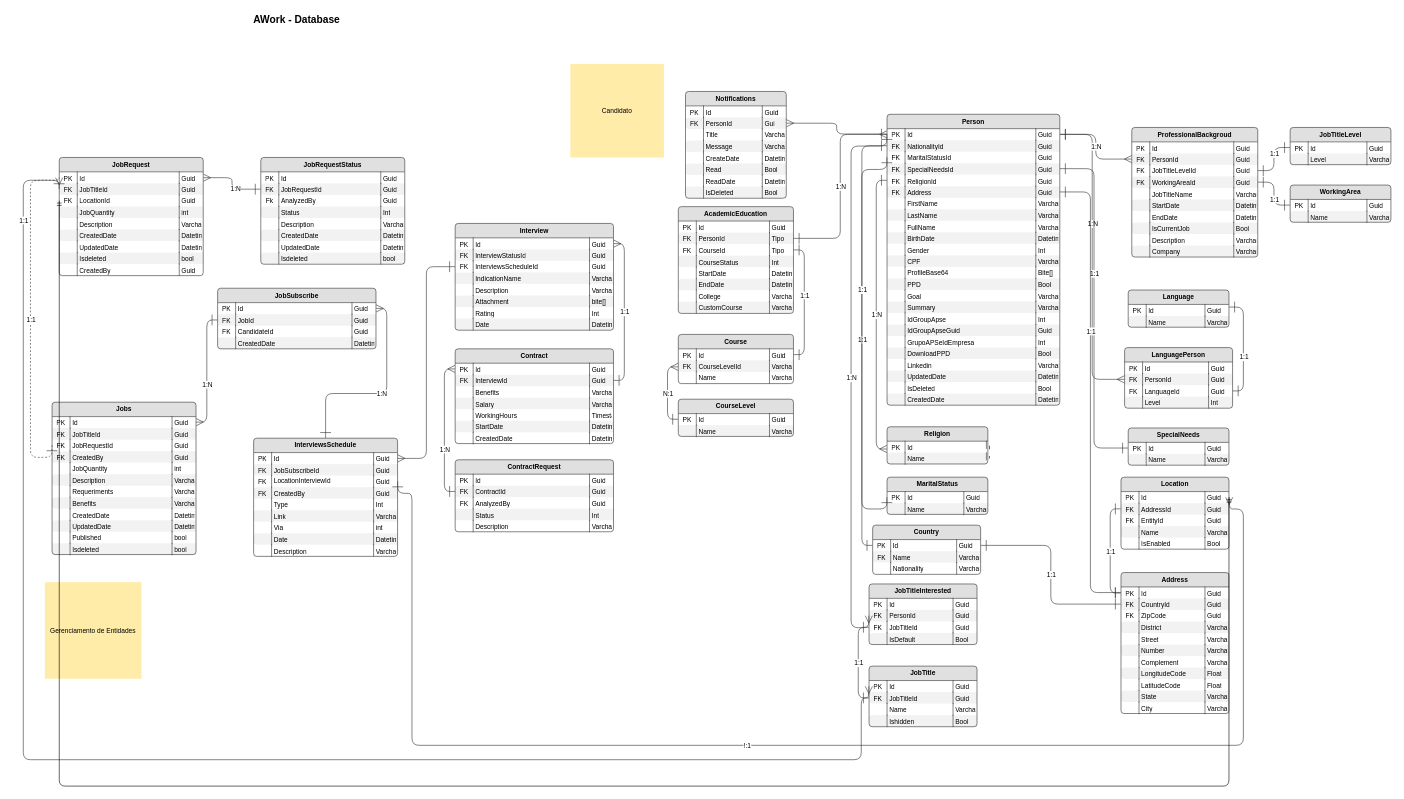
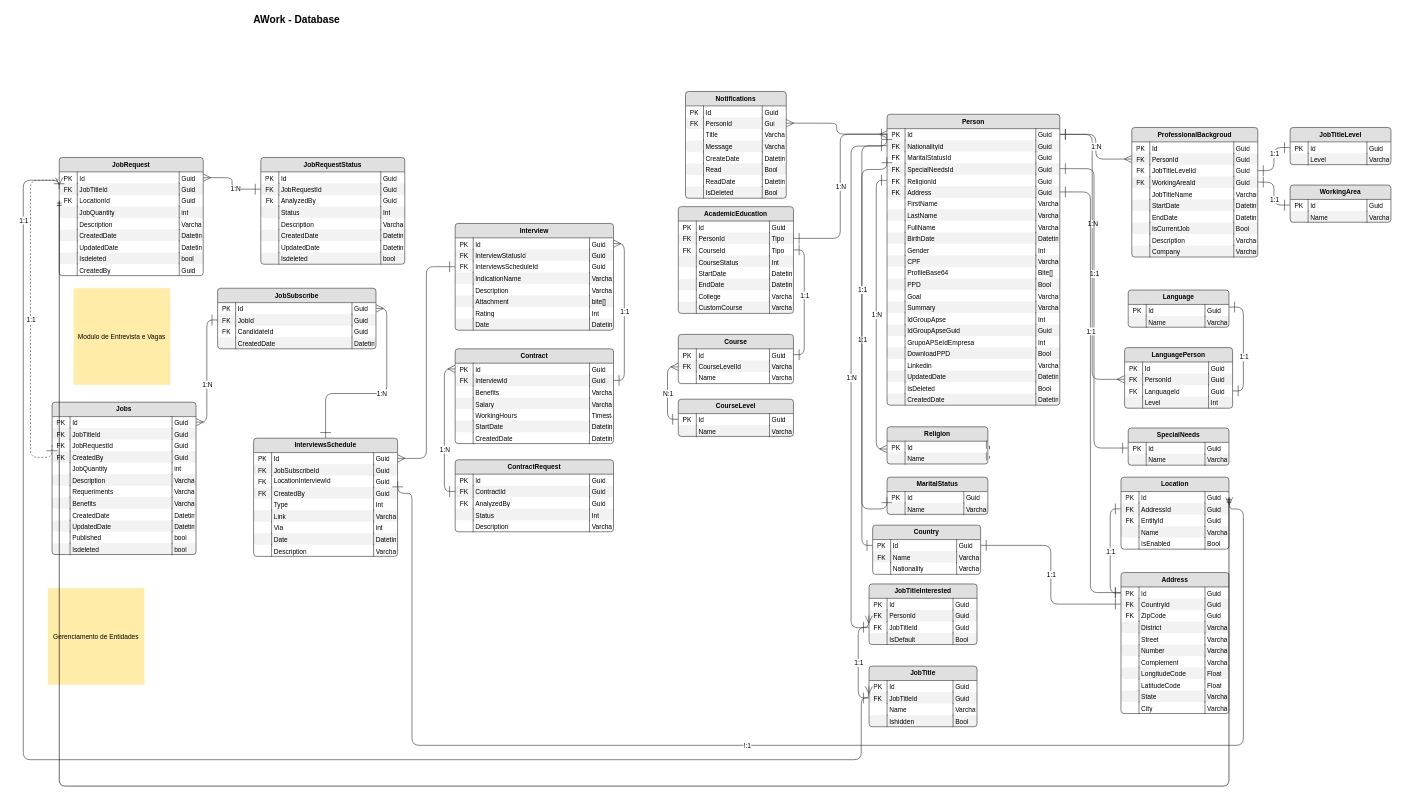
(617, 111) -> none
none -> (122, 337)
(93, 631) -> (96, 637)
